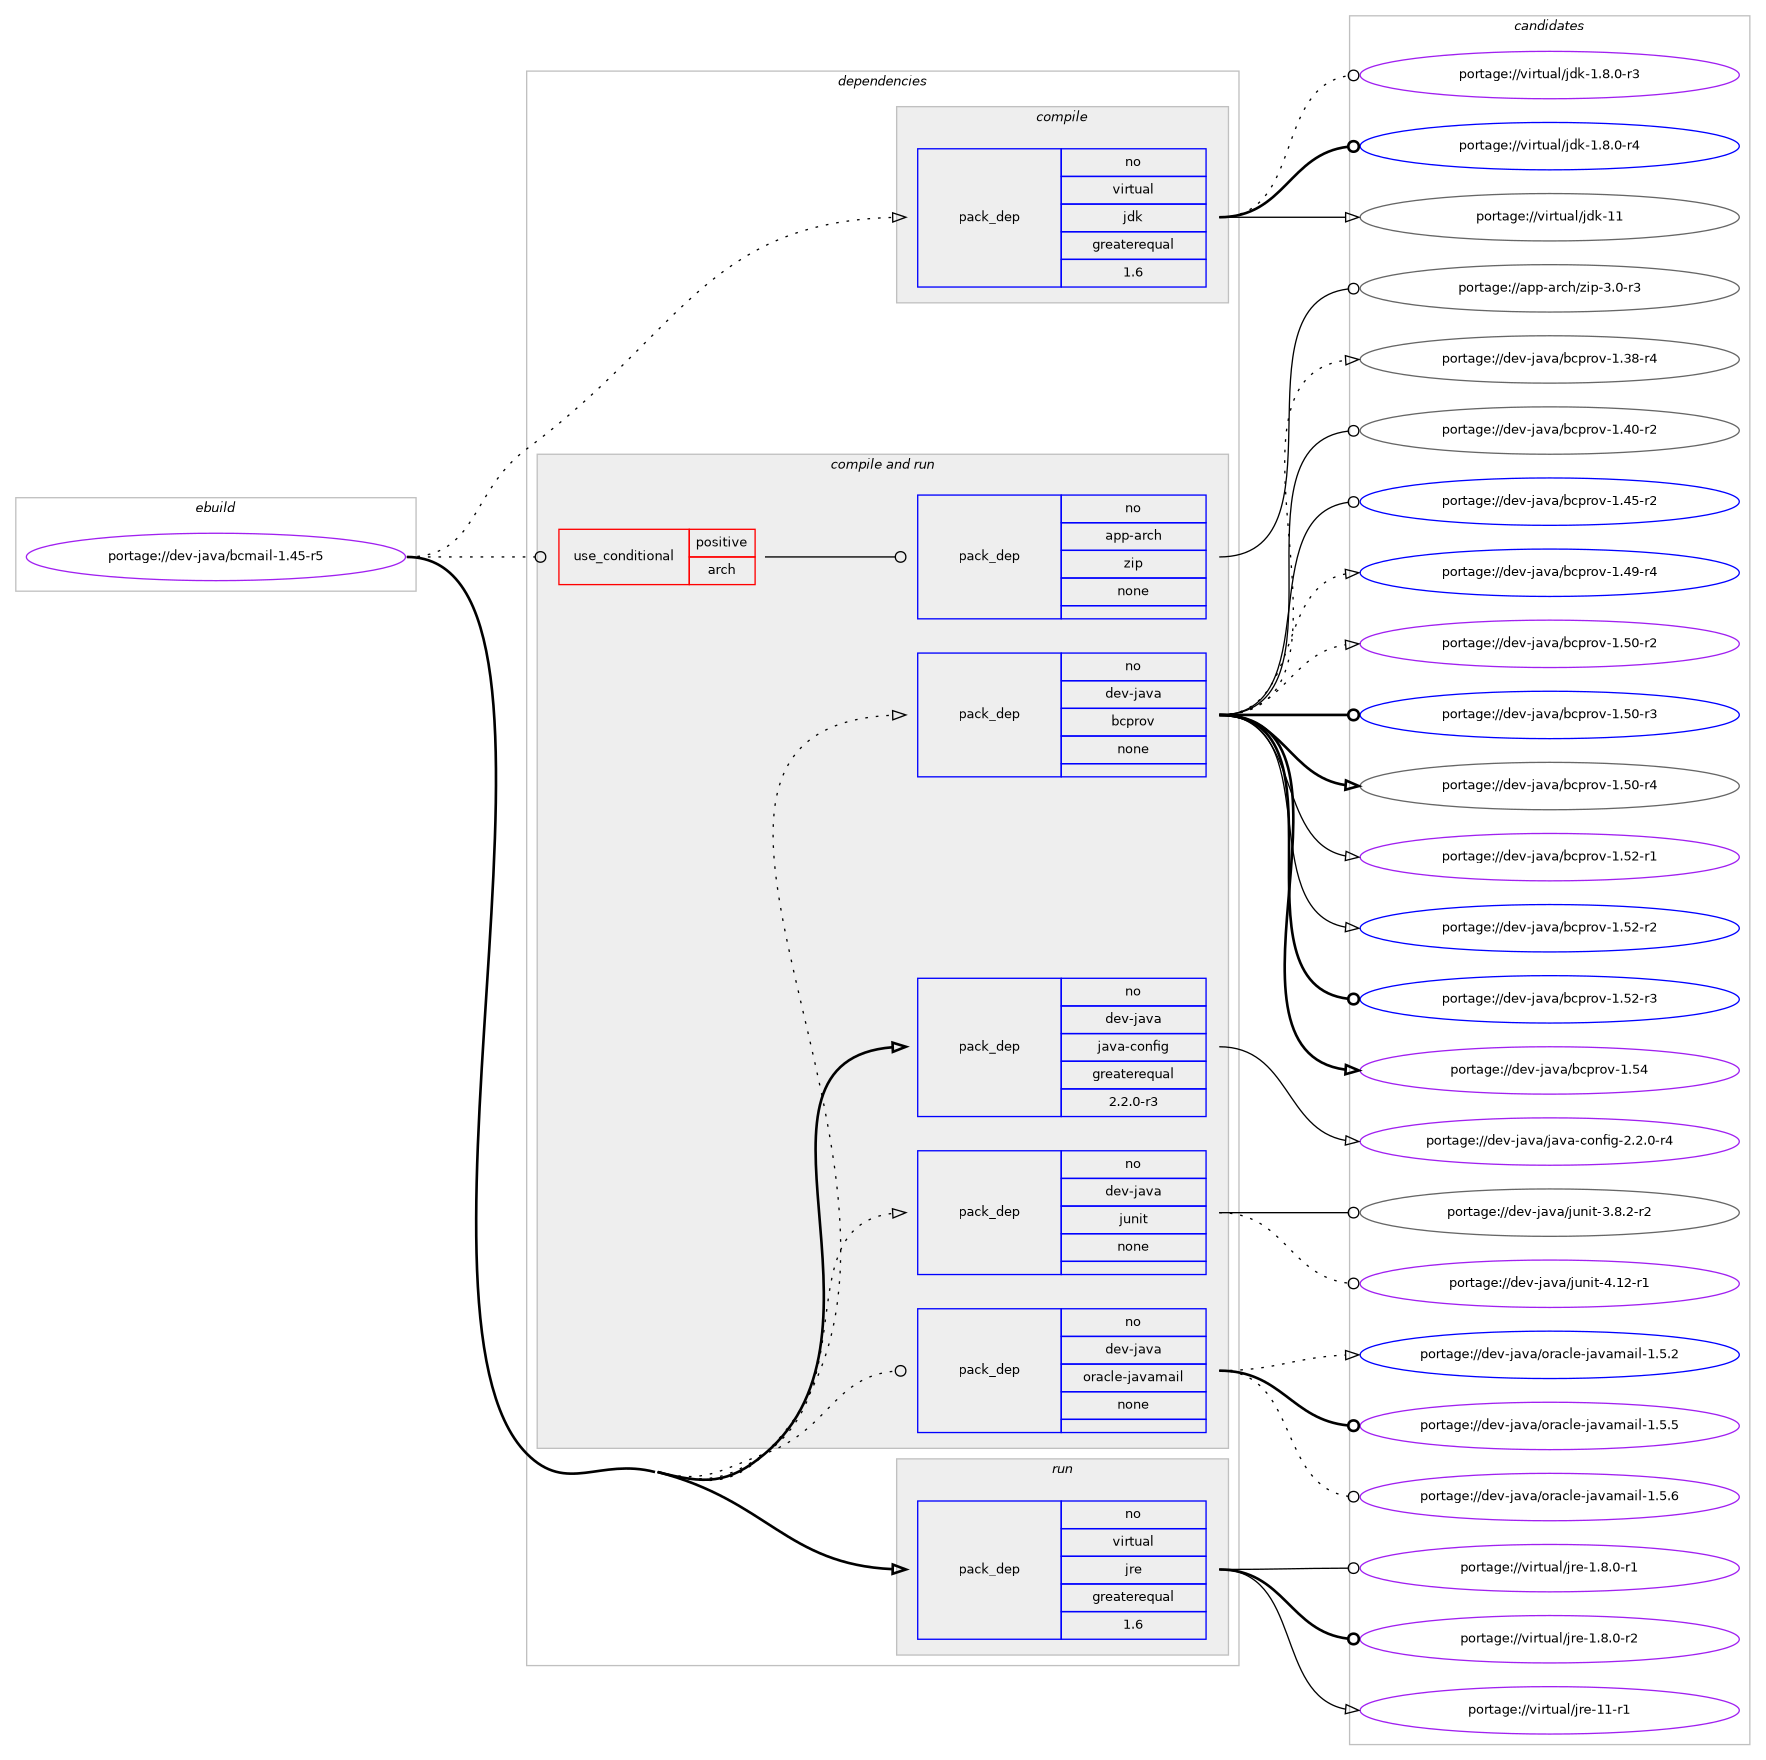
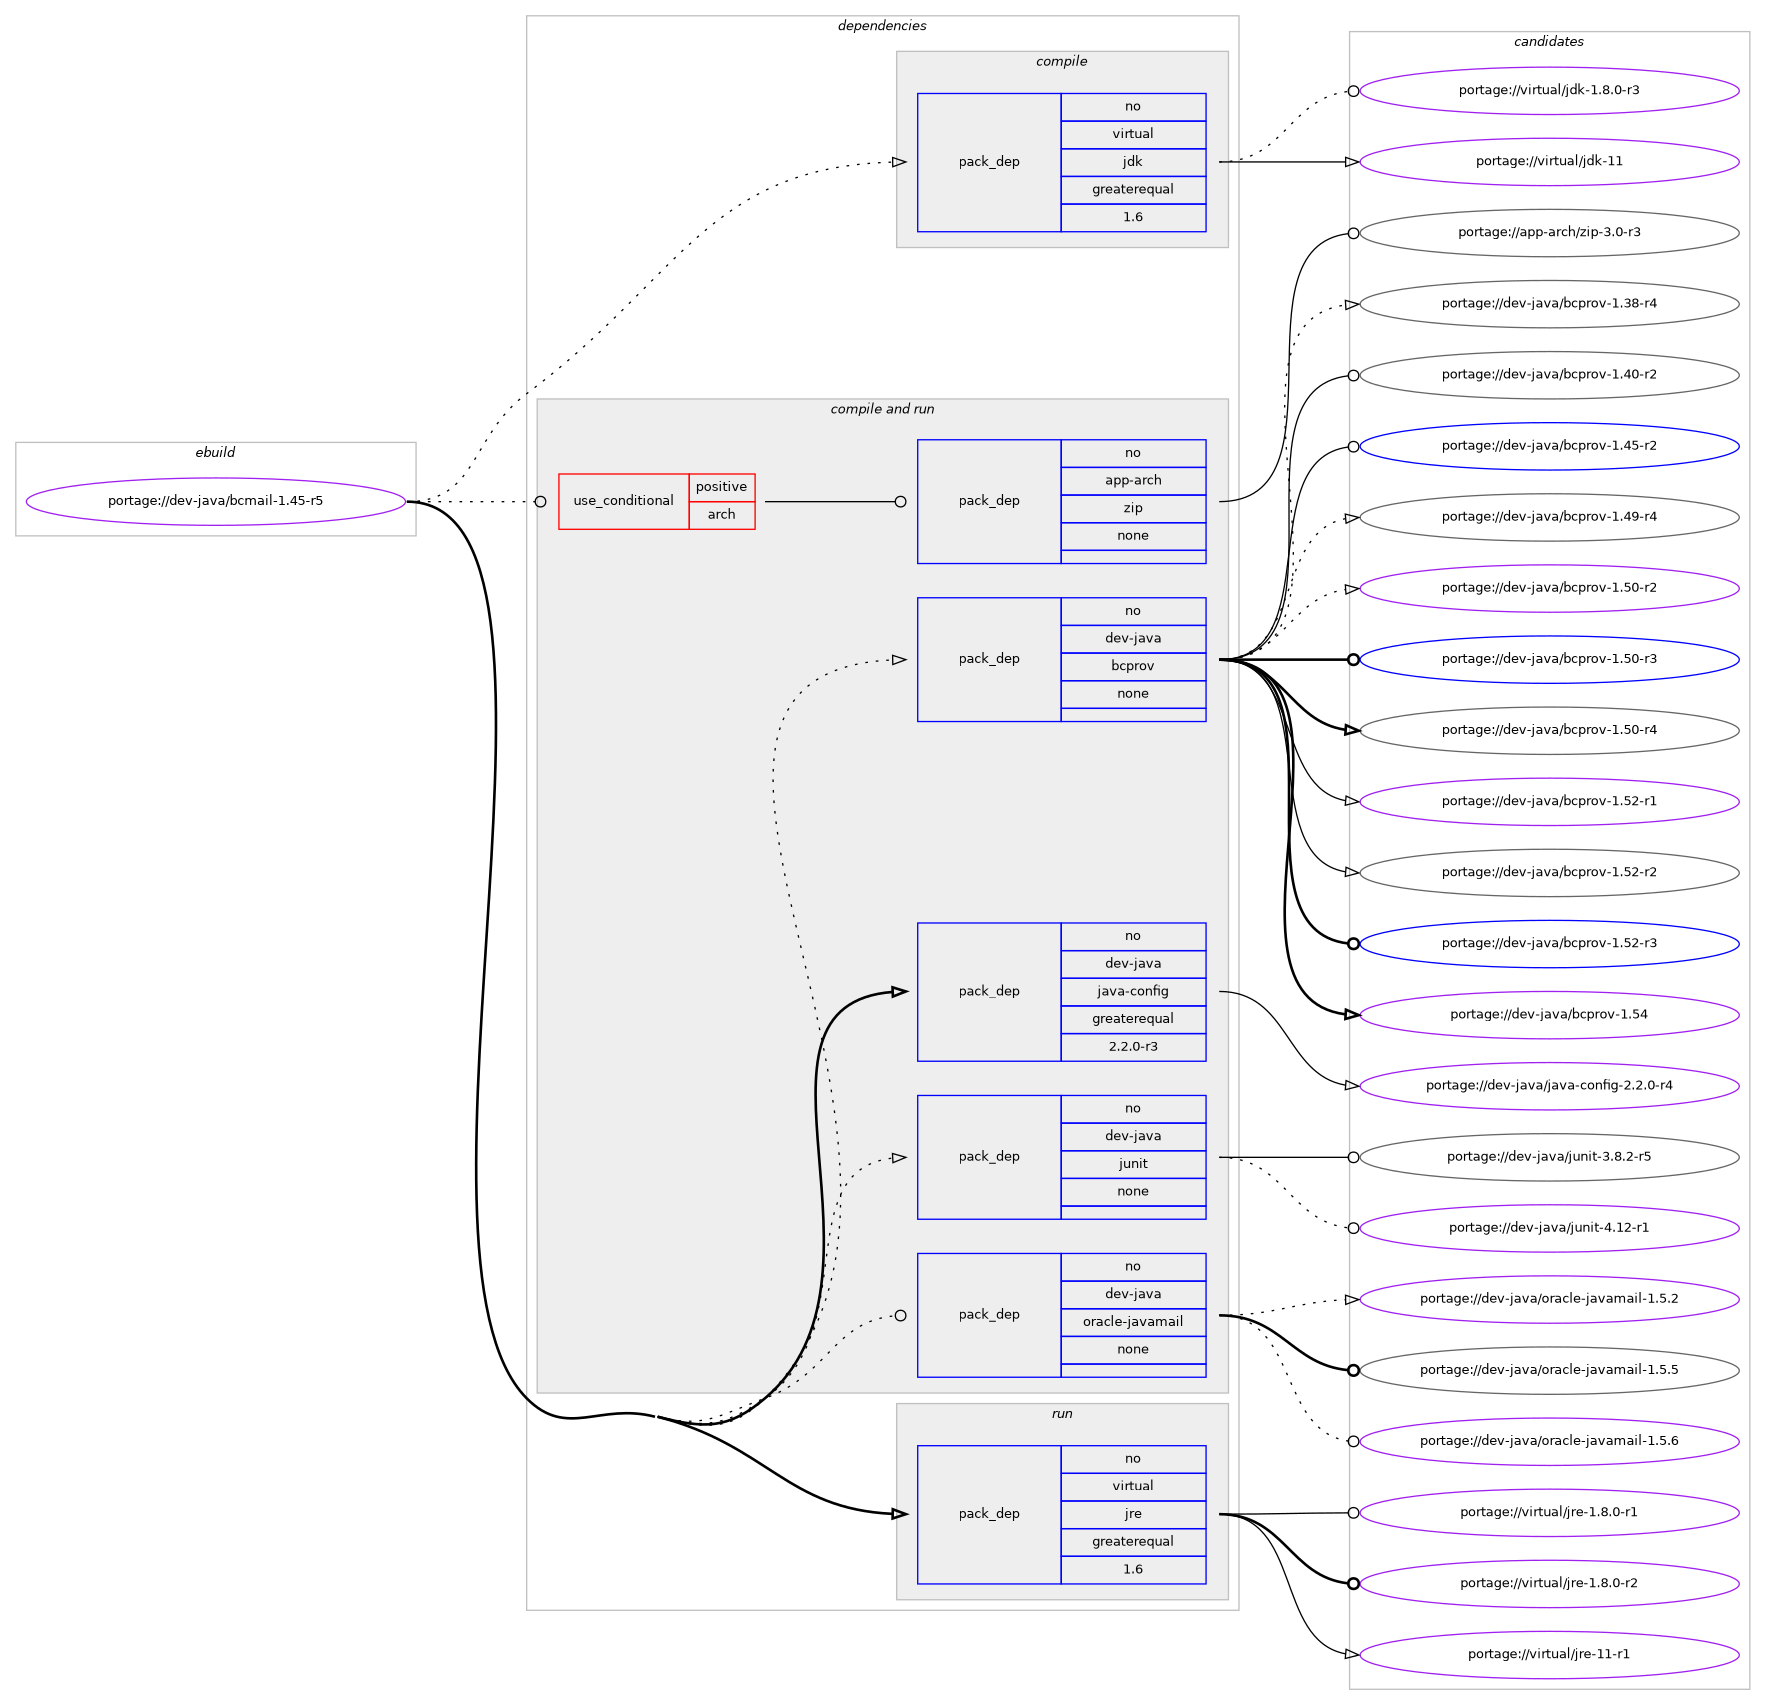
(1550, 146) -> none
(1550, 217) -> (1550, 162)
(1550, 573) -> (1550, 517)
(1550, 928) -> (1550, 873)
(1550, 1213) -> (1550, 1157)
(1550, 1355) -> (1550, 1300)
(1550, 1426) -> (1550, 1371)
